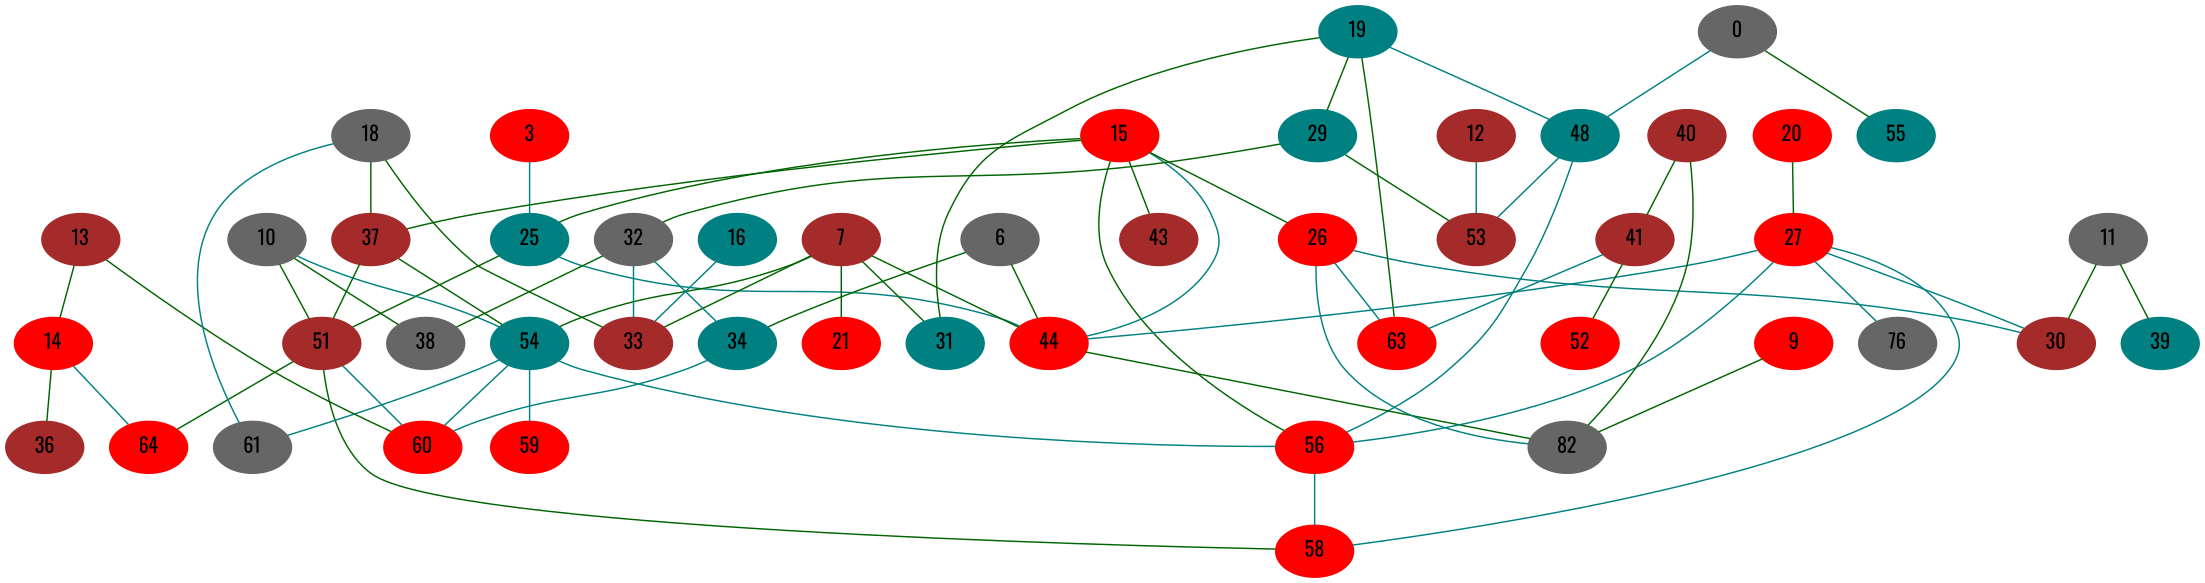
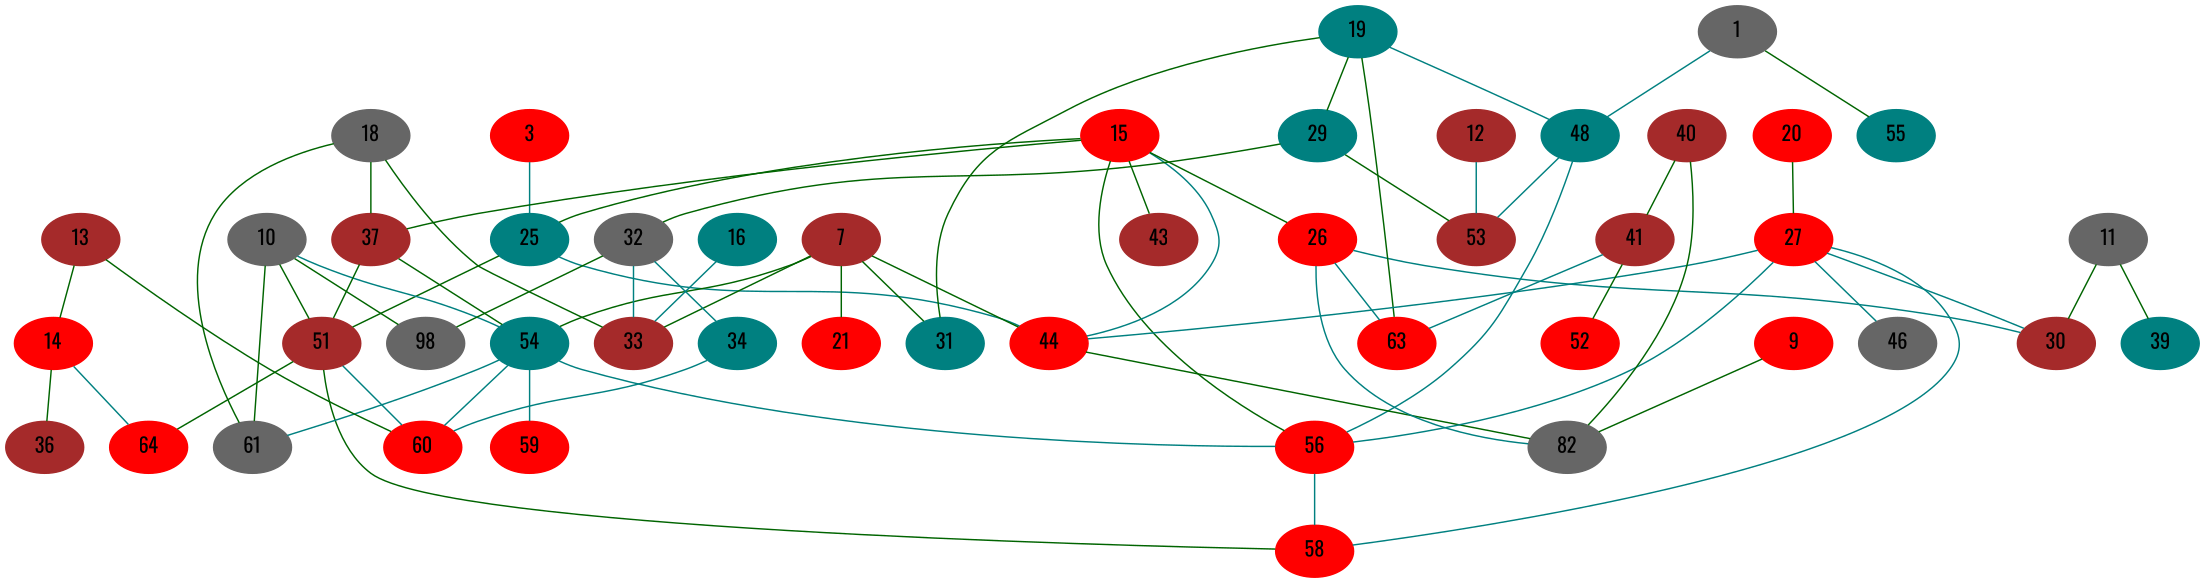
(1737, 32) -> (1737, 32)
(1000, 240) -> none
(201, 250) -> (201, 250)
none -> (260, 343)
(426, 343) -> (426, 343)
(1898, 343) -> (1898, 343)
